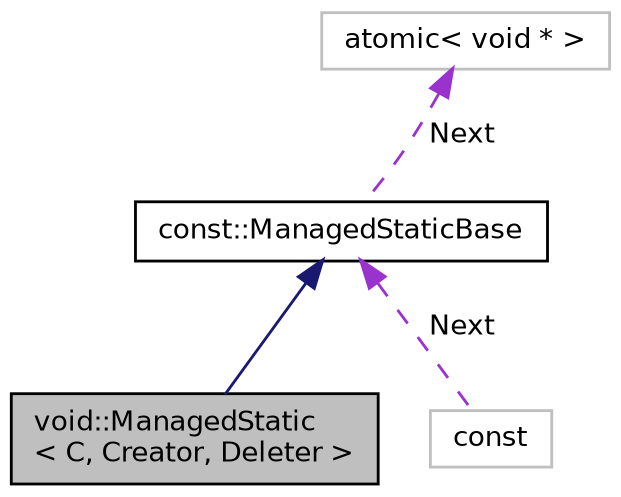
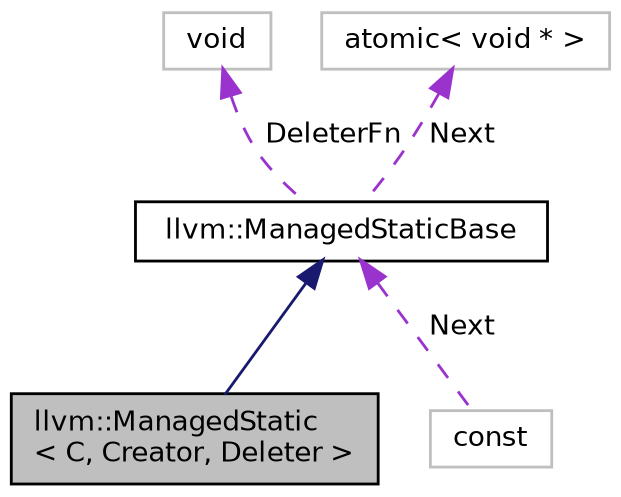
none -> (217, 41)
(341, 231) -> (341, 231)
(195, 439) -> (195, 439)
